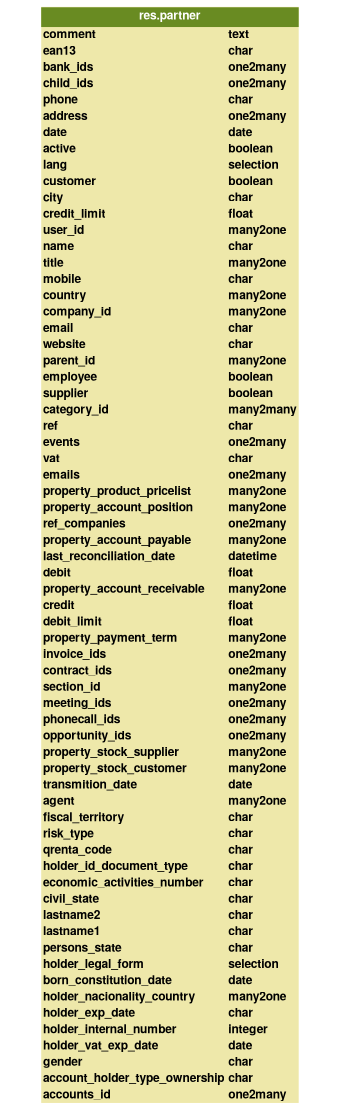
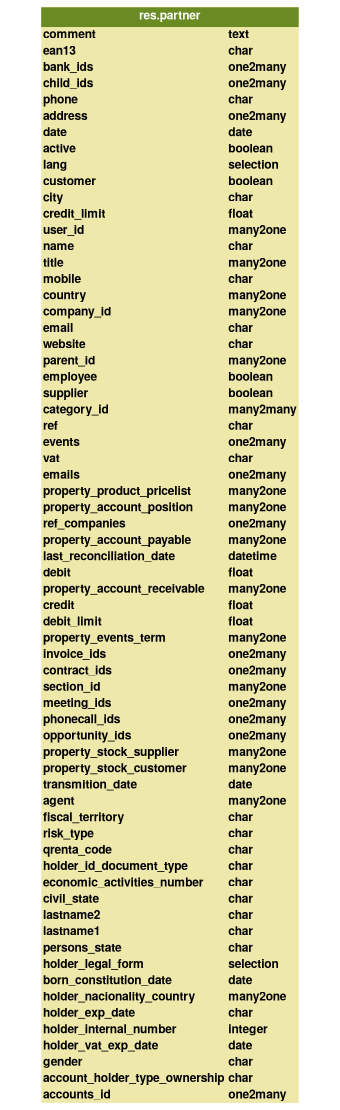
(110, 638) -> (105, 638)
